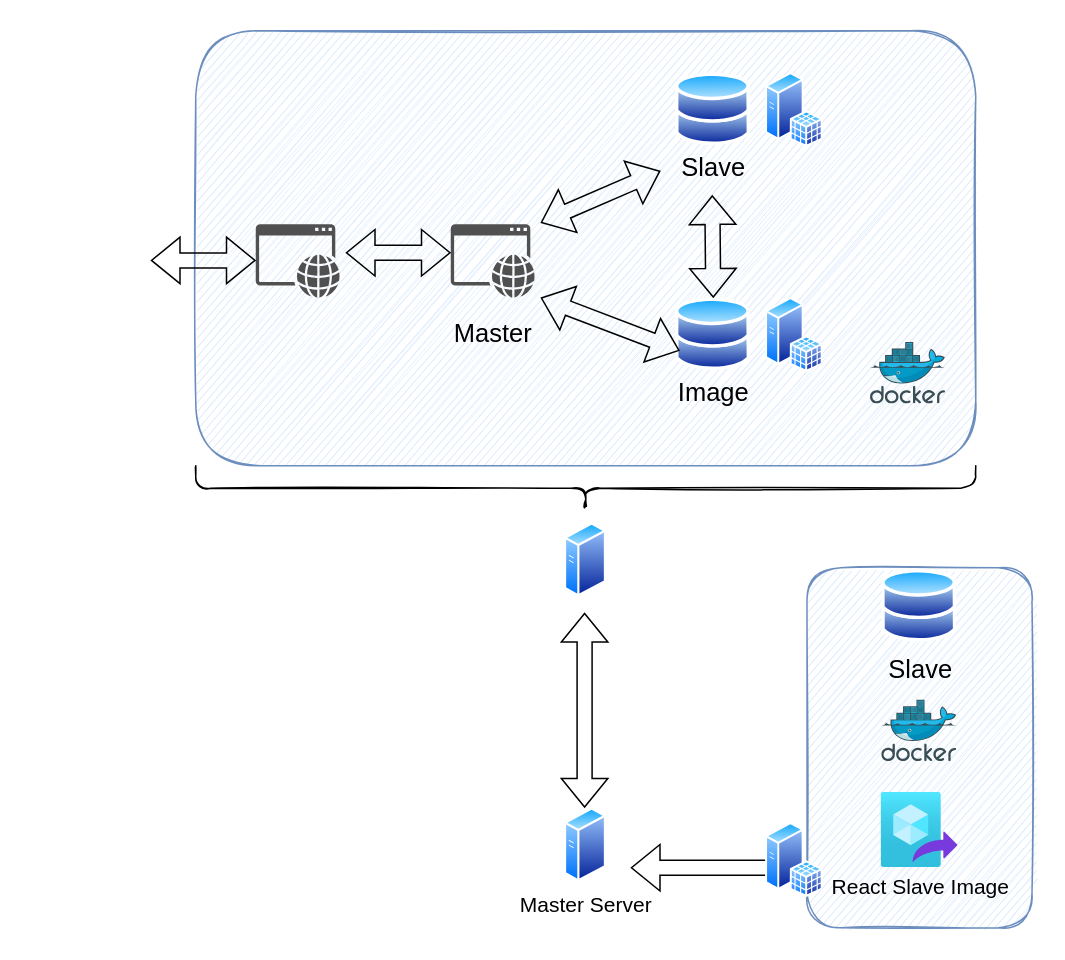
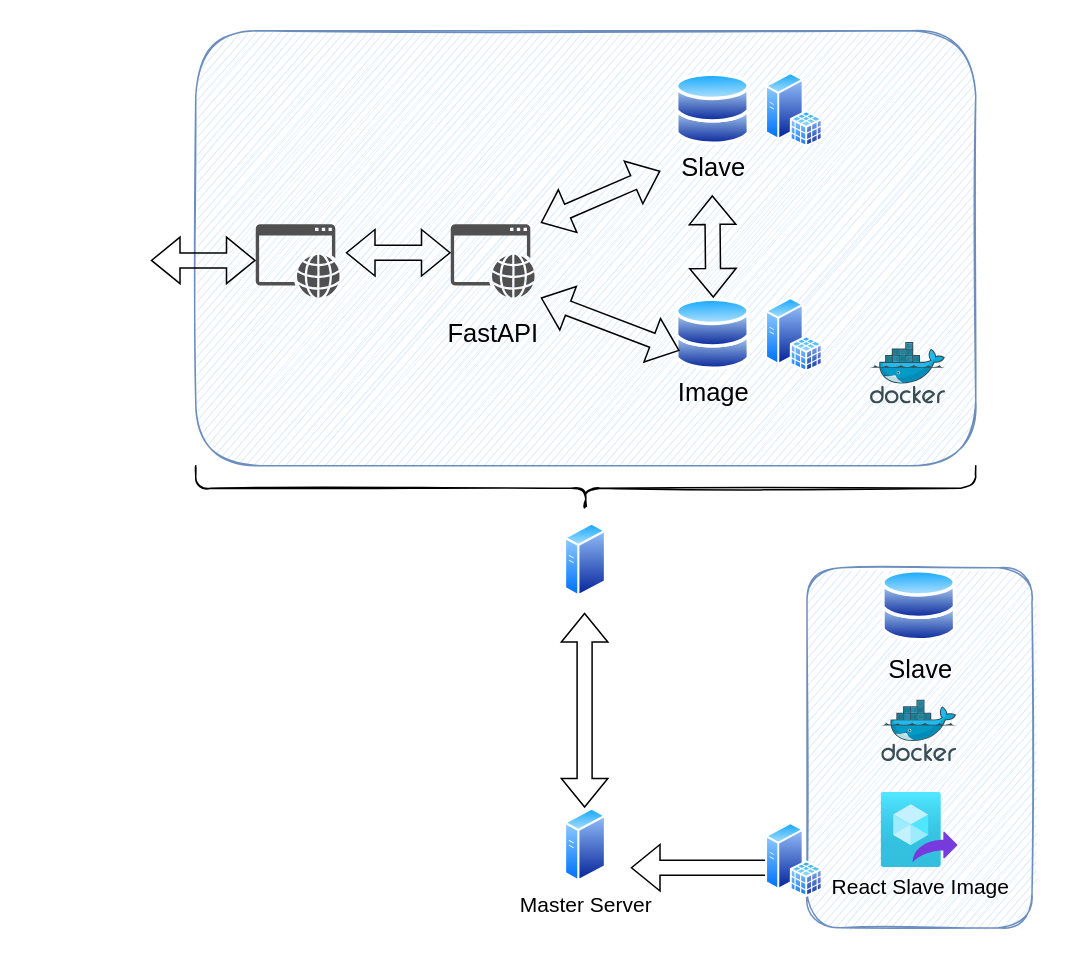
(494, 335) -> (494, 335)
